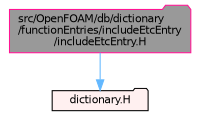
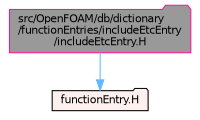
(100, 101) -> (100, 101)
